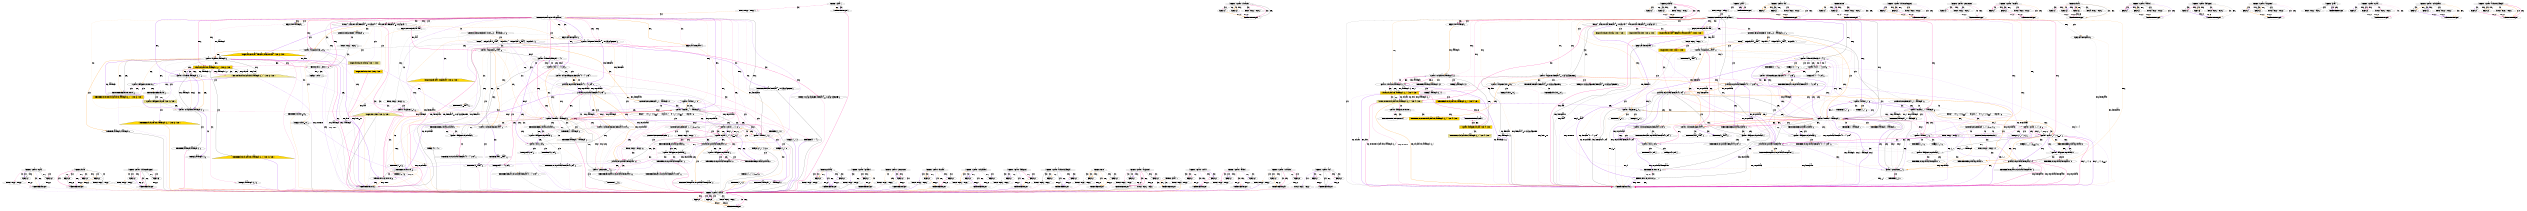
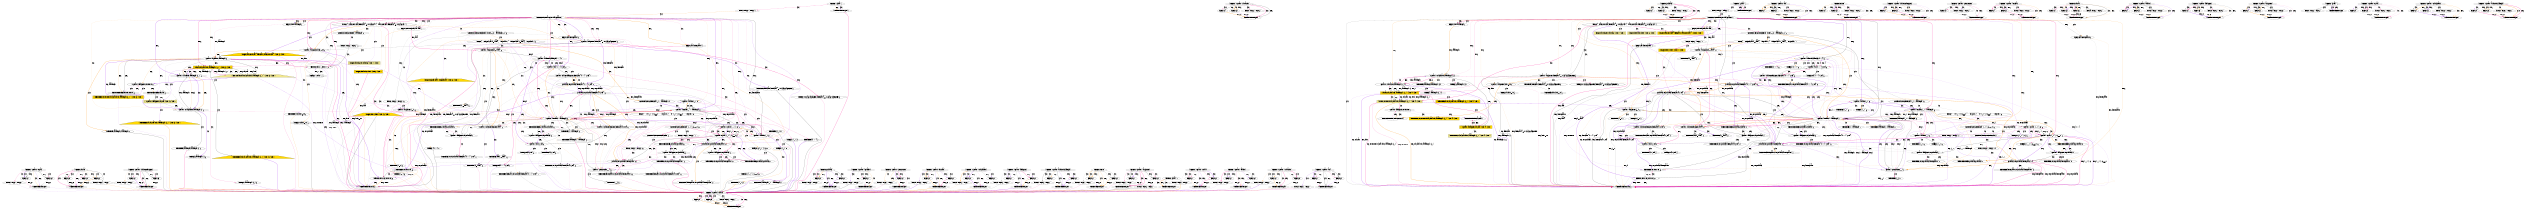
(1477, 110) -> (1477, 110)
(377, 114) -> (377, 114)
